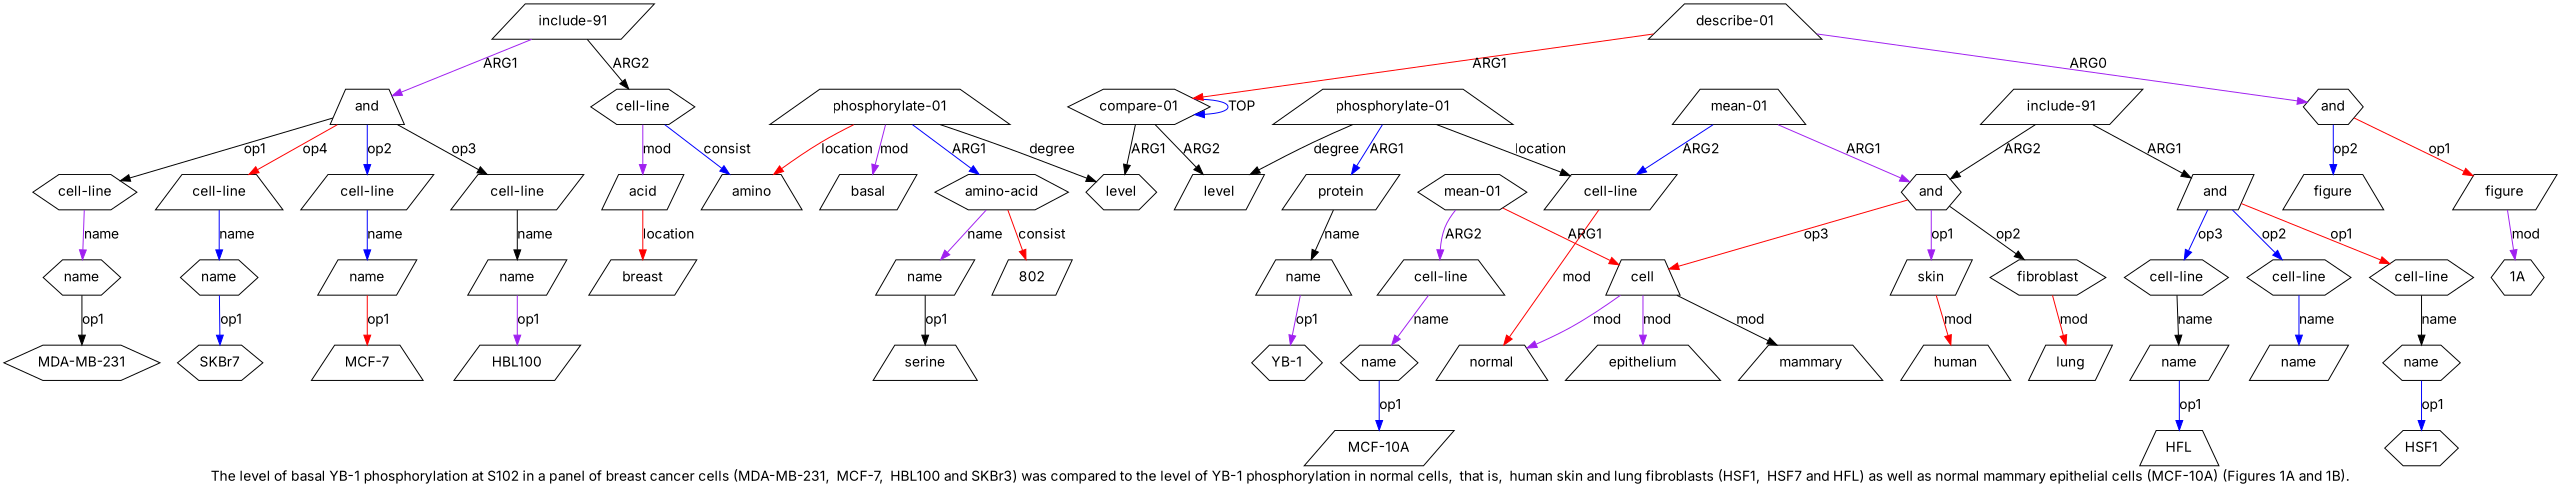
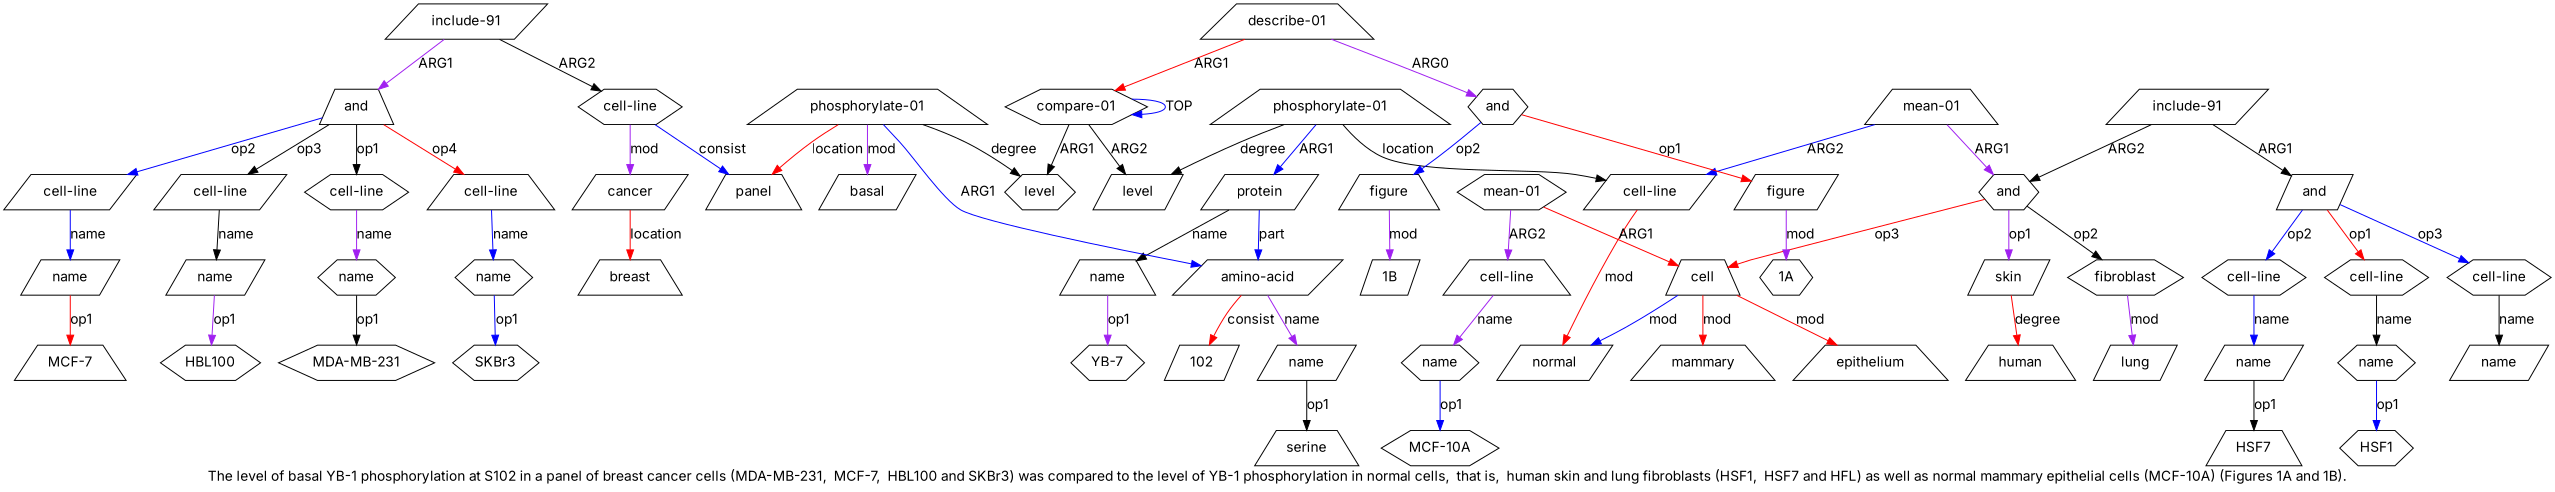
(643, 192) -> (630, 192)
(752, 192) -> (754, 192)
(1002, 192) -> (1258, 277)
none -> (1259, 230)
(643, 277) -> (630, 277)
(1032, 277) -> (1202, 363)
none -> (1390, 277)
(1643, 315) -> (1782, 318)
(2058, 315) -> (2130, 315)
(1723, 318) -> (1703, 315)
(1958, 320) -> (2038, 320)
(1580, 322) -> (1640, 319)
(220, 363) -> (496, 363)
(517, 363) -> (210, 363)
(1287, 363) -> (1108, 363)
(1492, 363) -> (1555, 363)
(1379, 448) -> (1440, 448)
(2179, 448) -> none
none -> (2254, 448)
